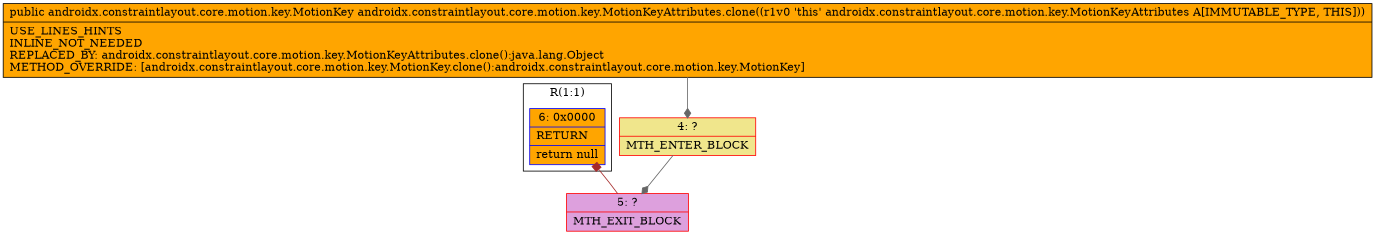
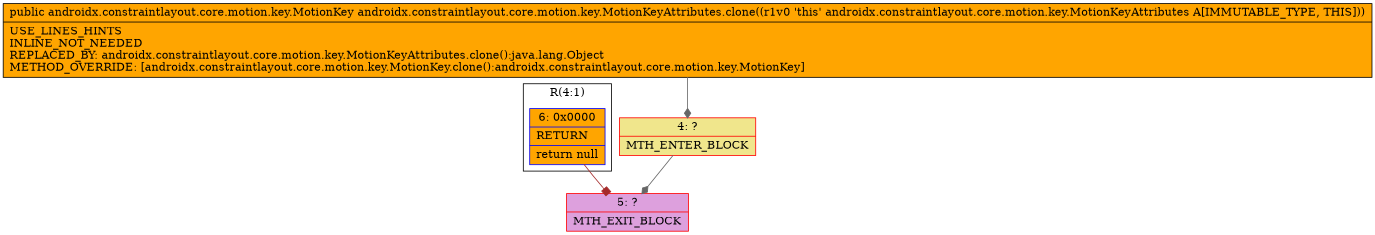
(567, 93) -> (567, 93)
(609, 182) -> (593, 176)
